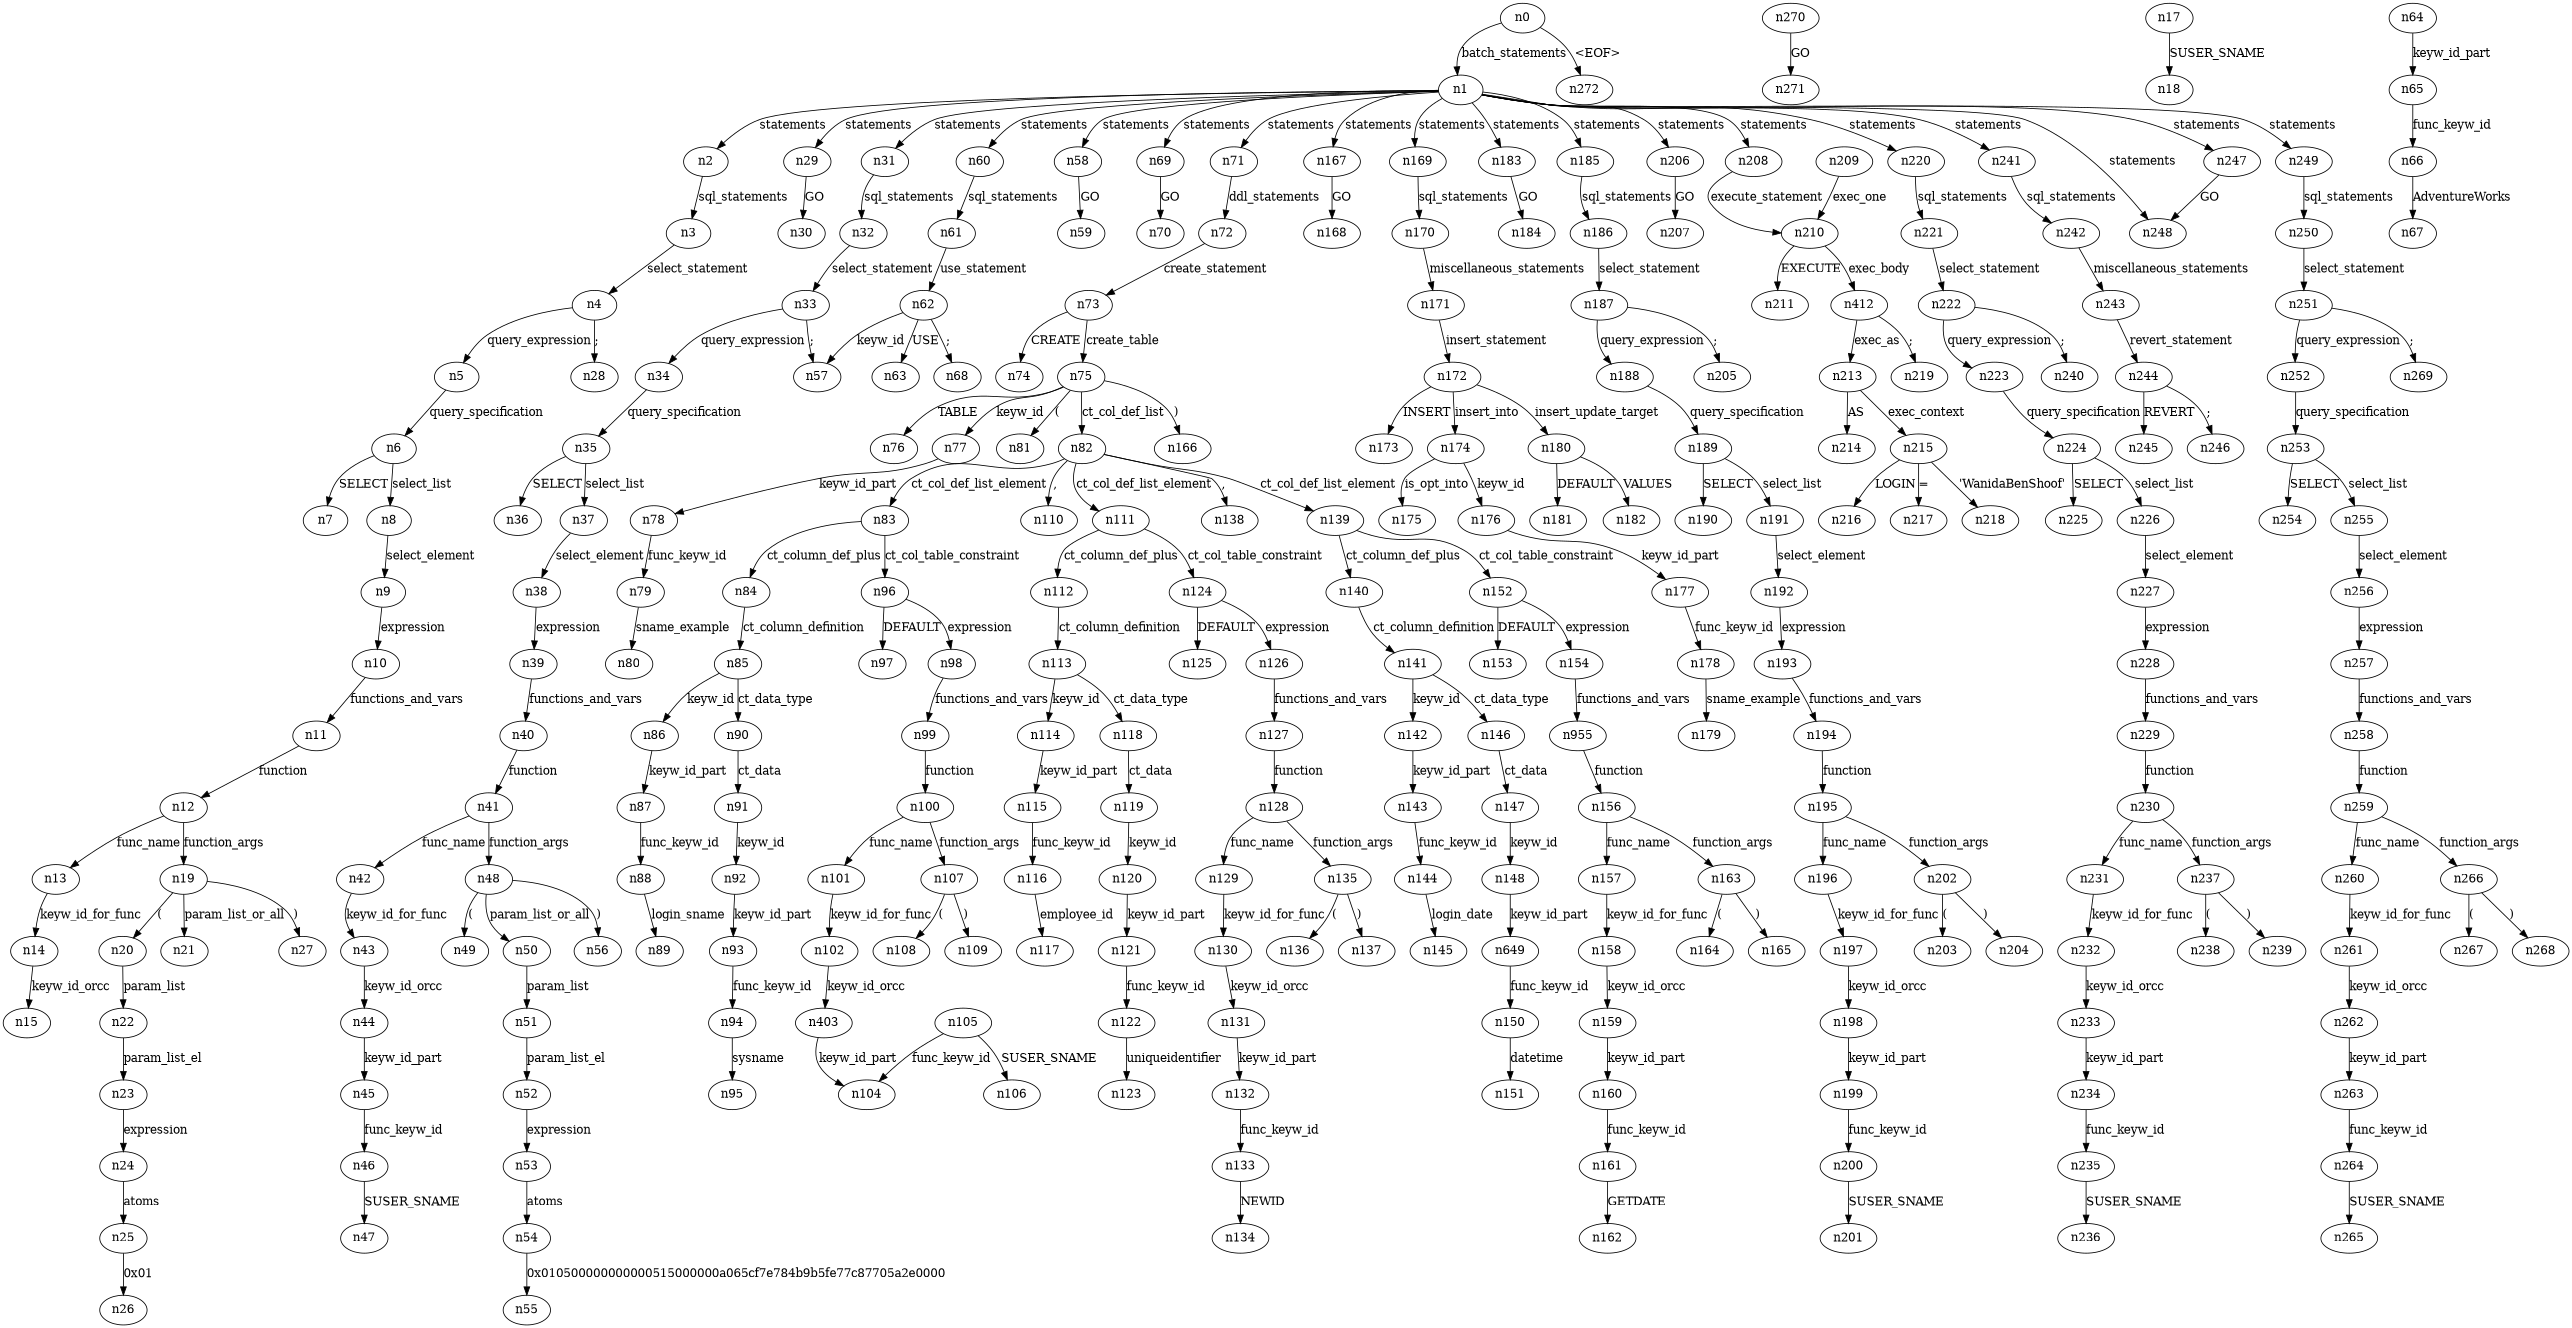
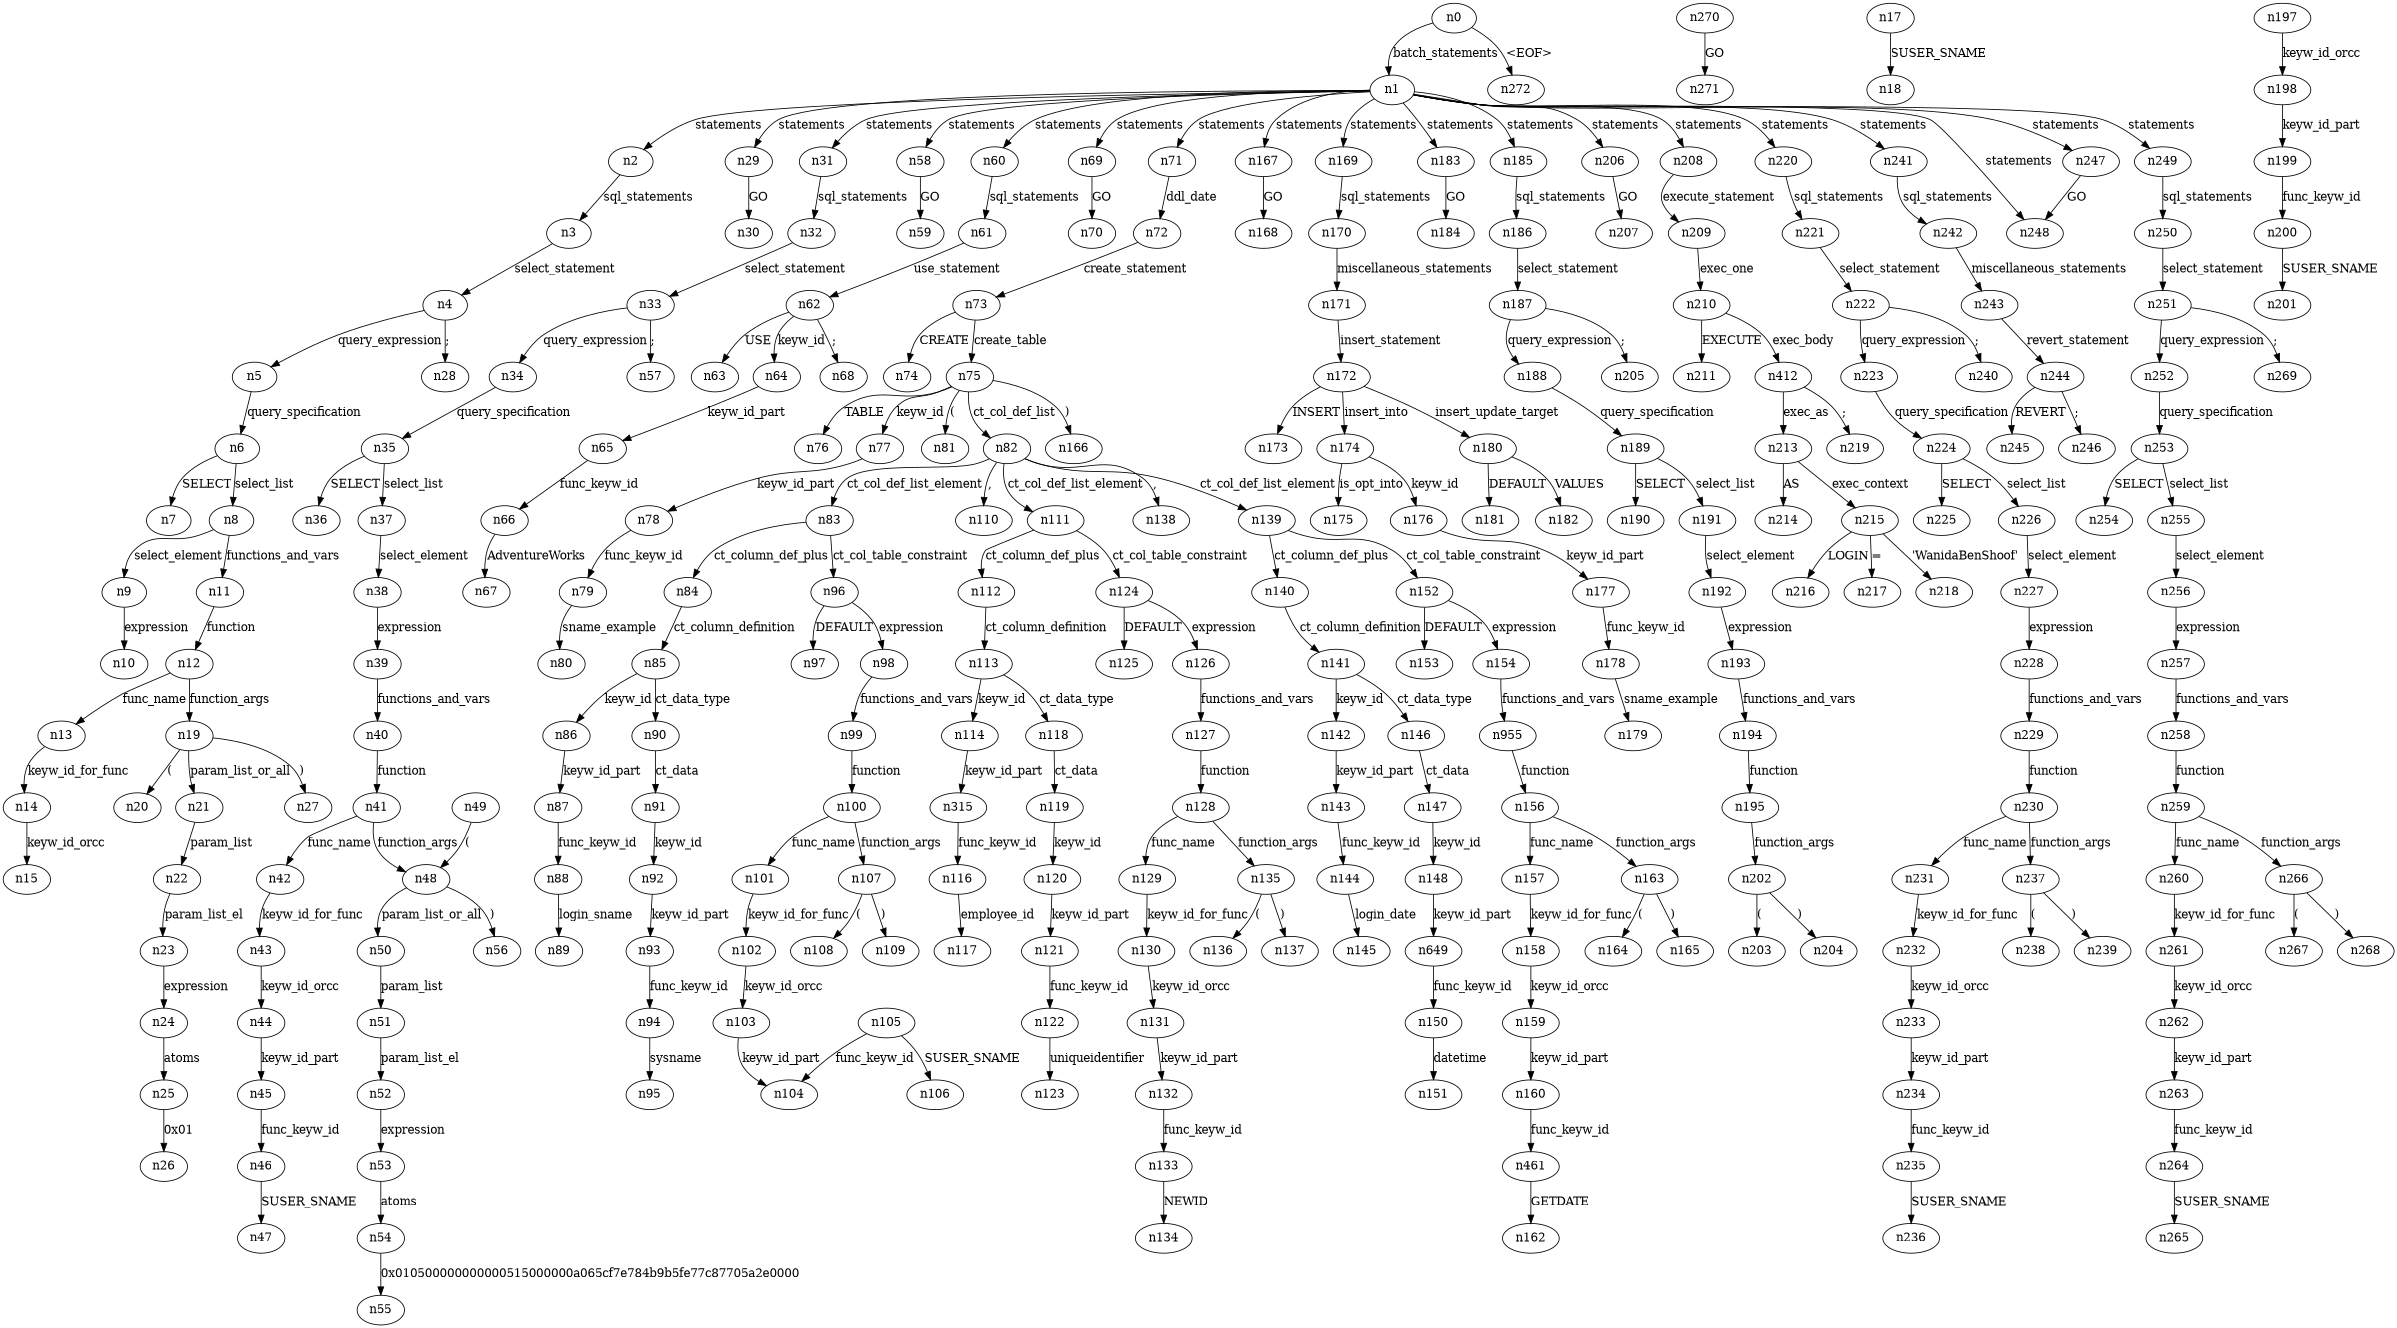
(1274, 198) -> (1191, 198)
(1720, 213) -> (1662, 195)
(865, 330) -> (779, 333)
(349, 697) -> (226, 552)
(1033, 808) -> (958, 808)
(1823, 879) -> none
(468, 909) -> (461, 844)
(123, 983) -> (189, 840)
(824, 1023) -> (741, 1023)
(1608, 1167) -> (1531, 1167)
